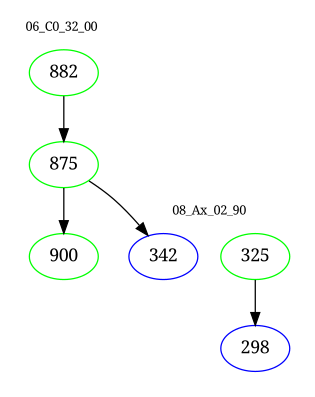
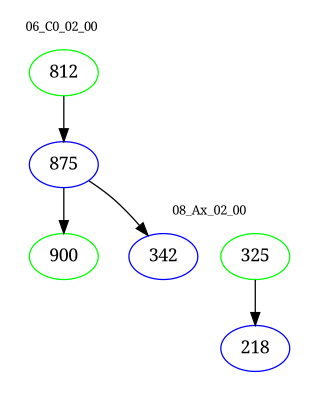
(62, 27) -> (62, 27)
(64, 73) -> (64, 73)
(64, 165) -> (64, 165)
(209, 211) -> (209, 211)
(255, 348) -> (255, 348)
